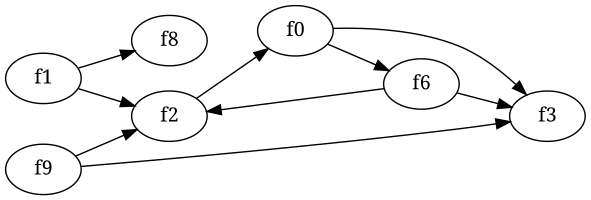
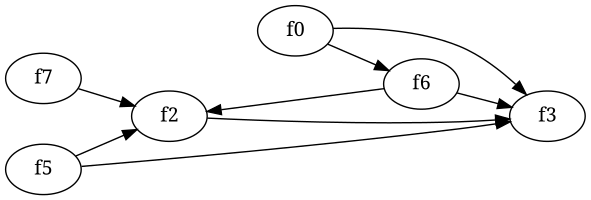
(169, 41) -> none
(43, 78) -> (43, 78)
(226, 78) -> (351, 123)
(43, 169) -> (43, 169)
